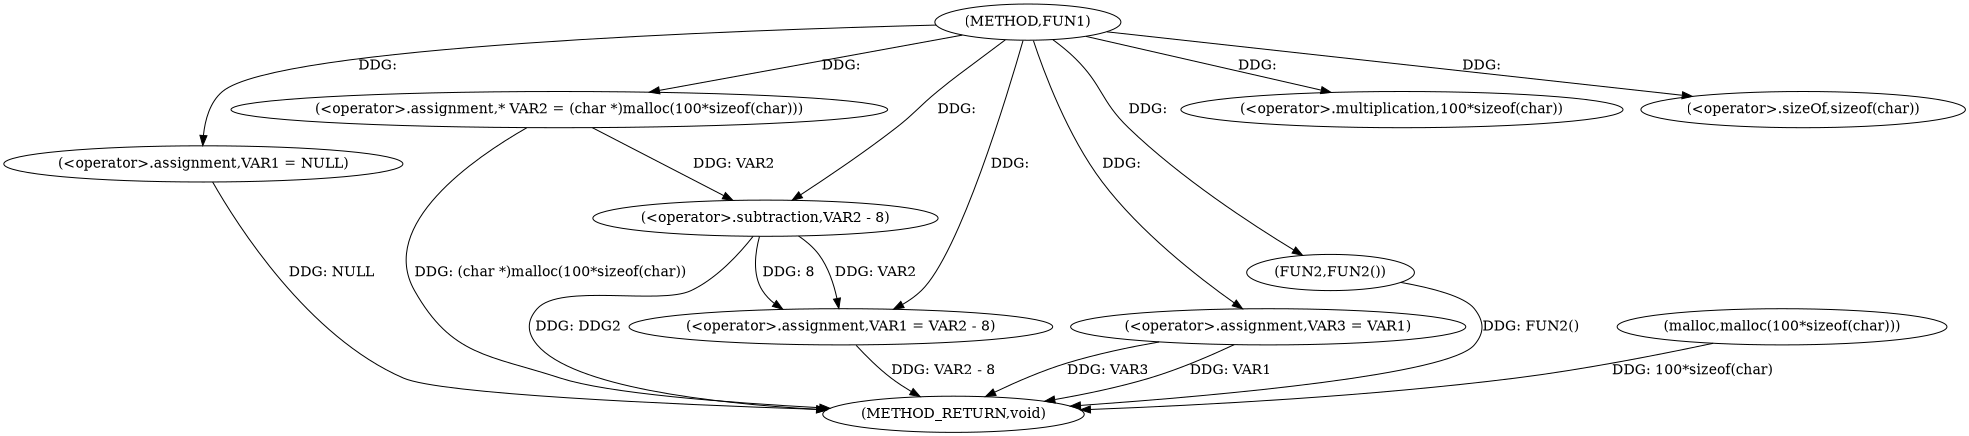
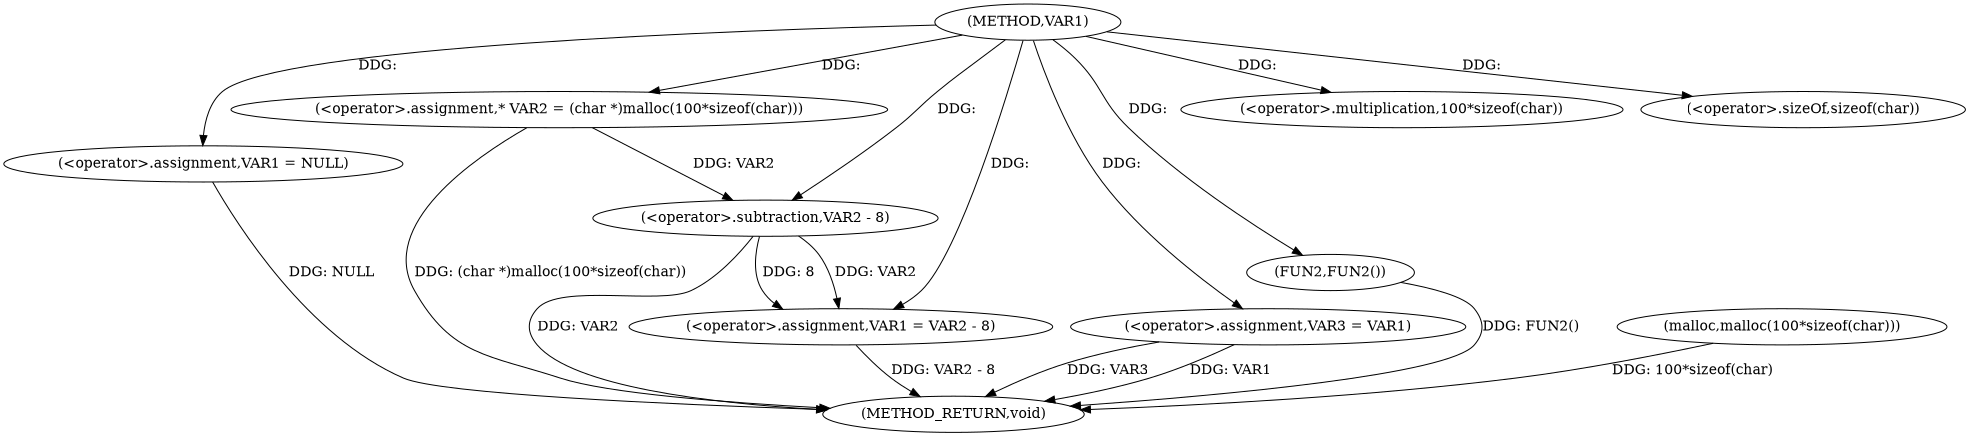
(1028, 22) -> (1028, 22)
(578, 327) -> (578, 327)
